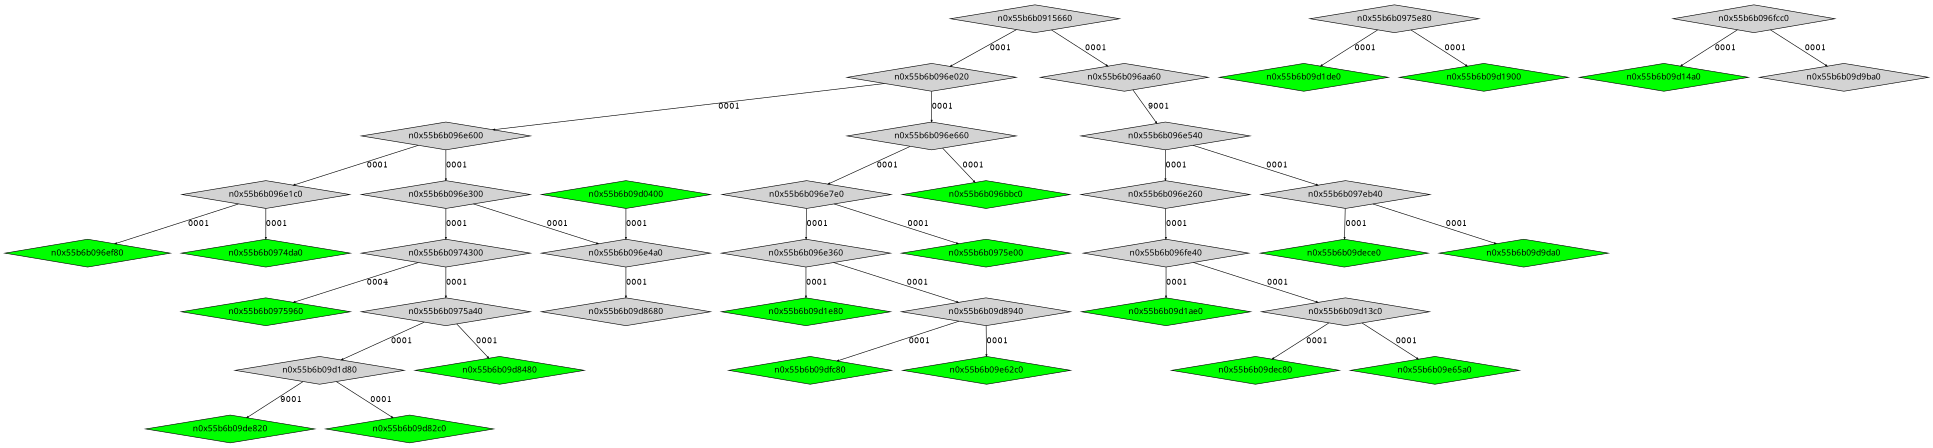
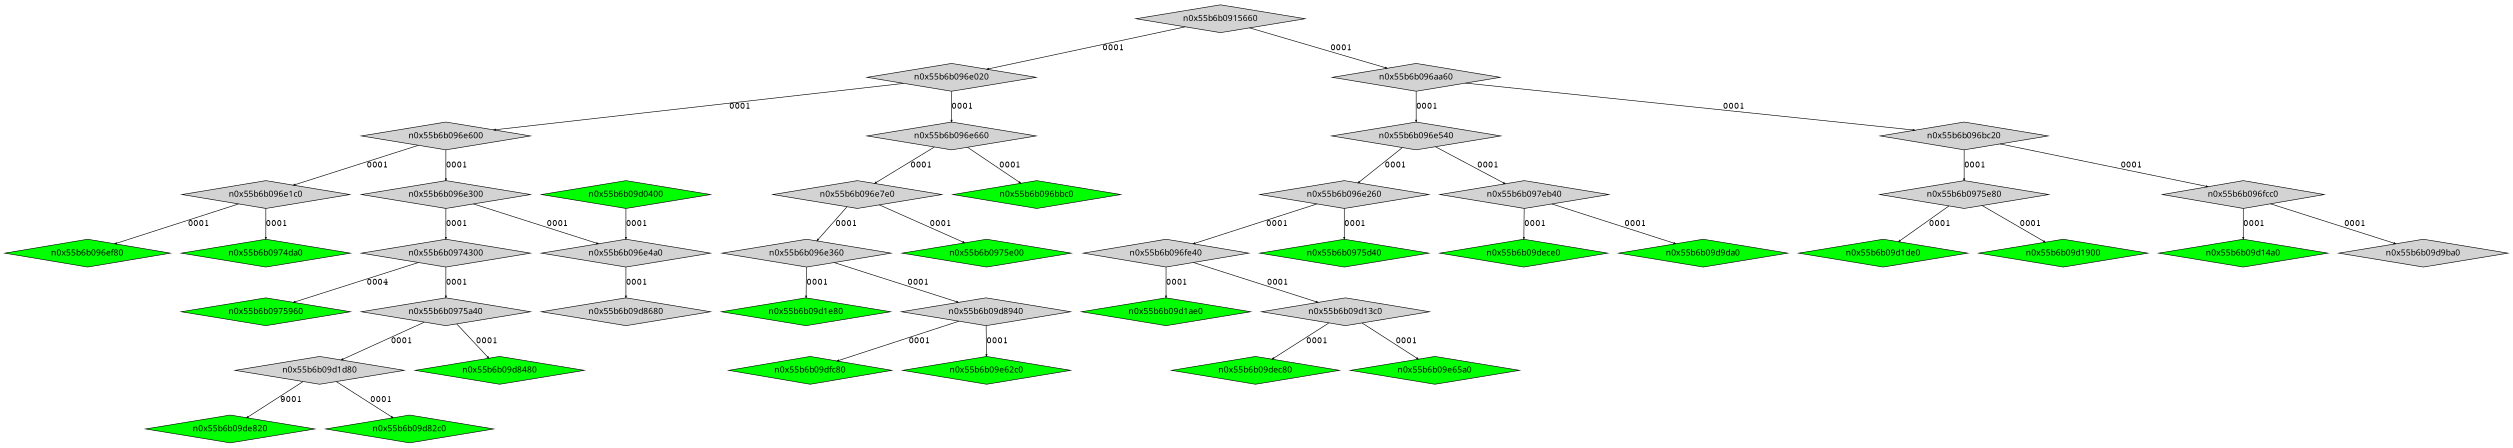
(1159, 107) -> (1427, 107)
none -> (1964, 136)
none -> (1344, 253)
